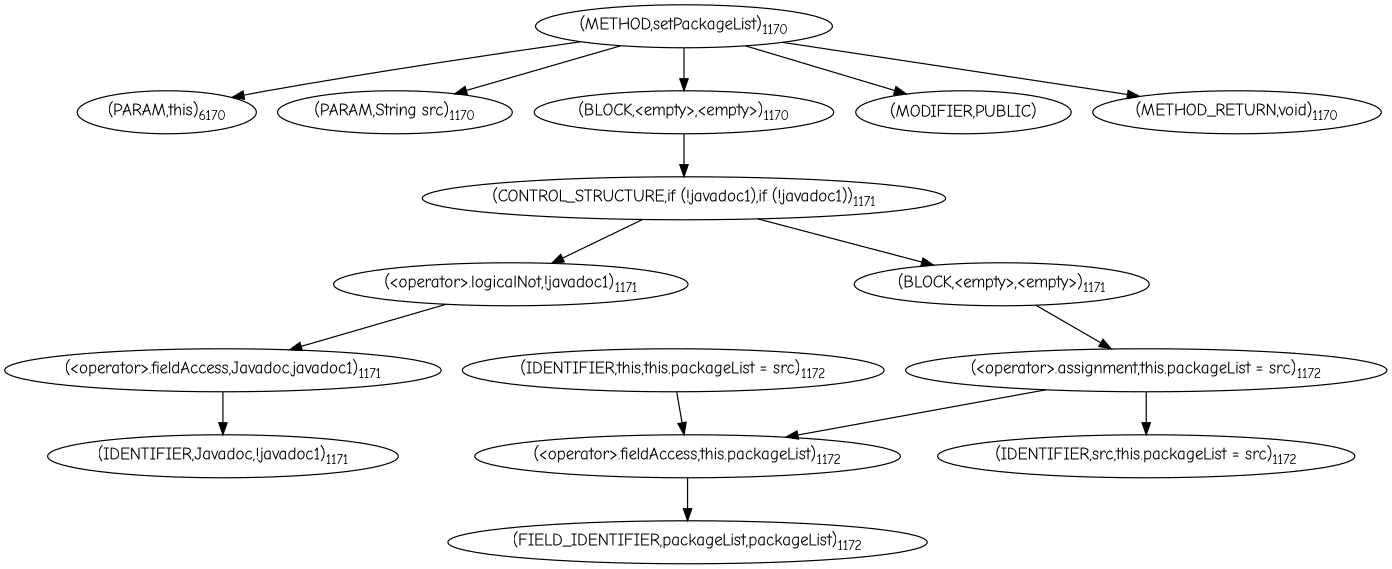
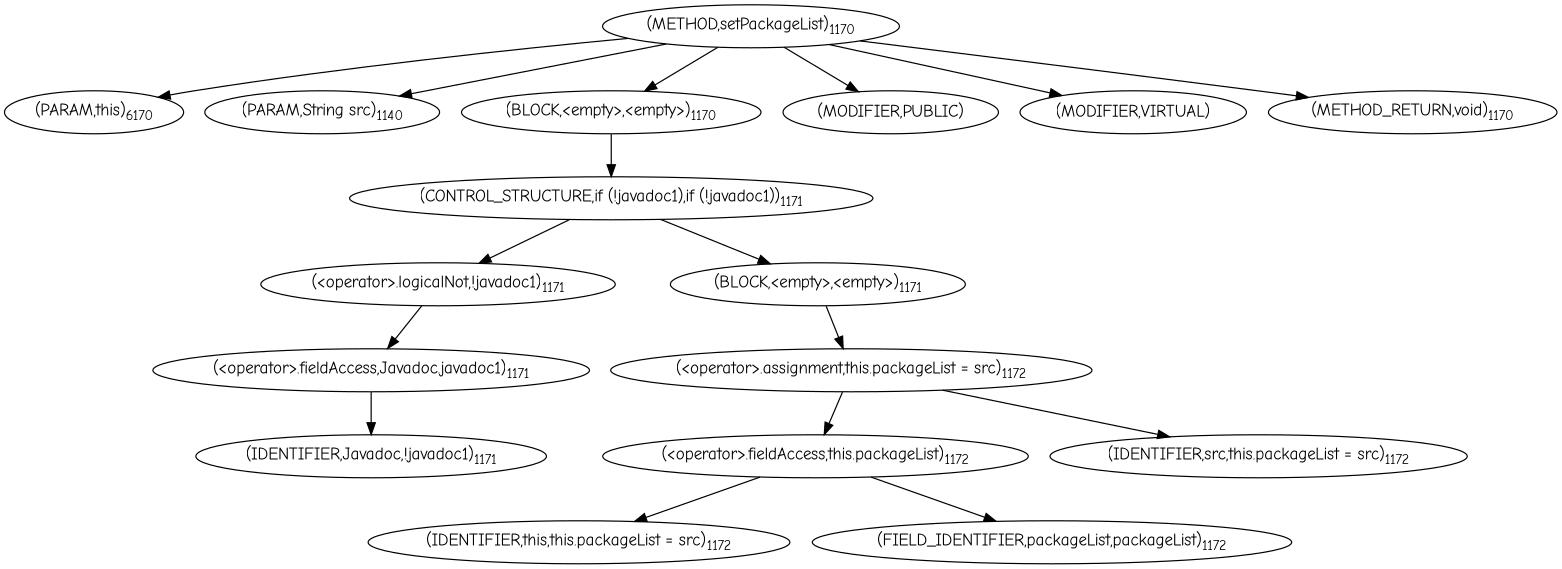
(462, 110) -> (390, 110)
none -> (1133, 112)
(679, 407) -> (703, 497)
